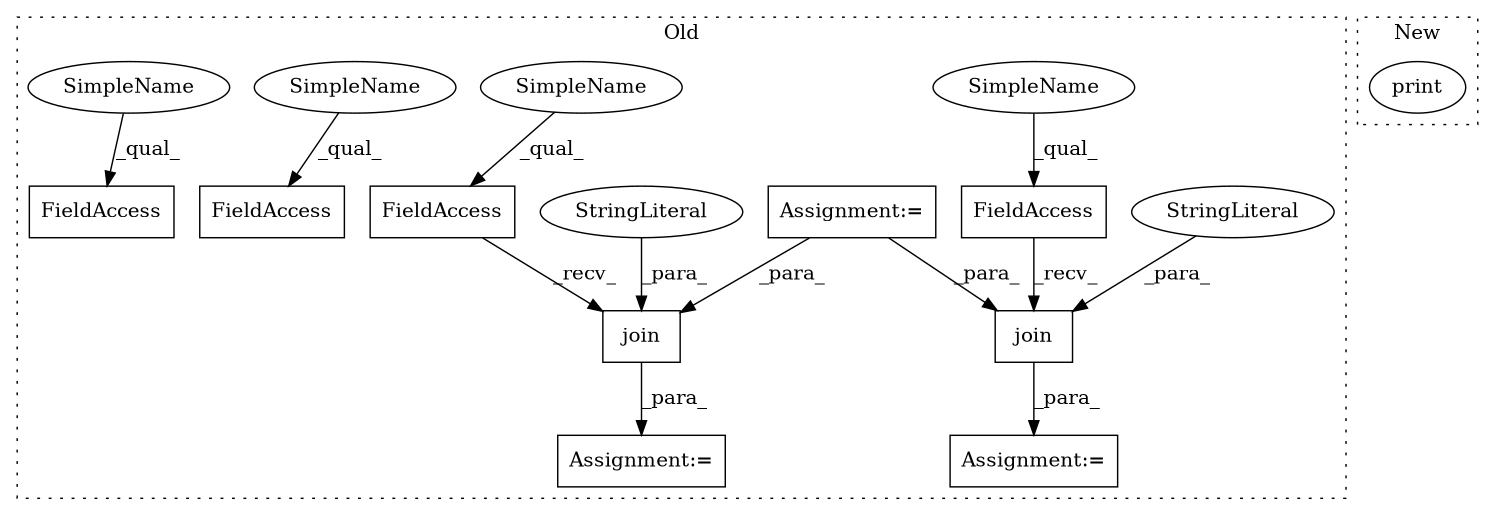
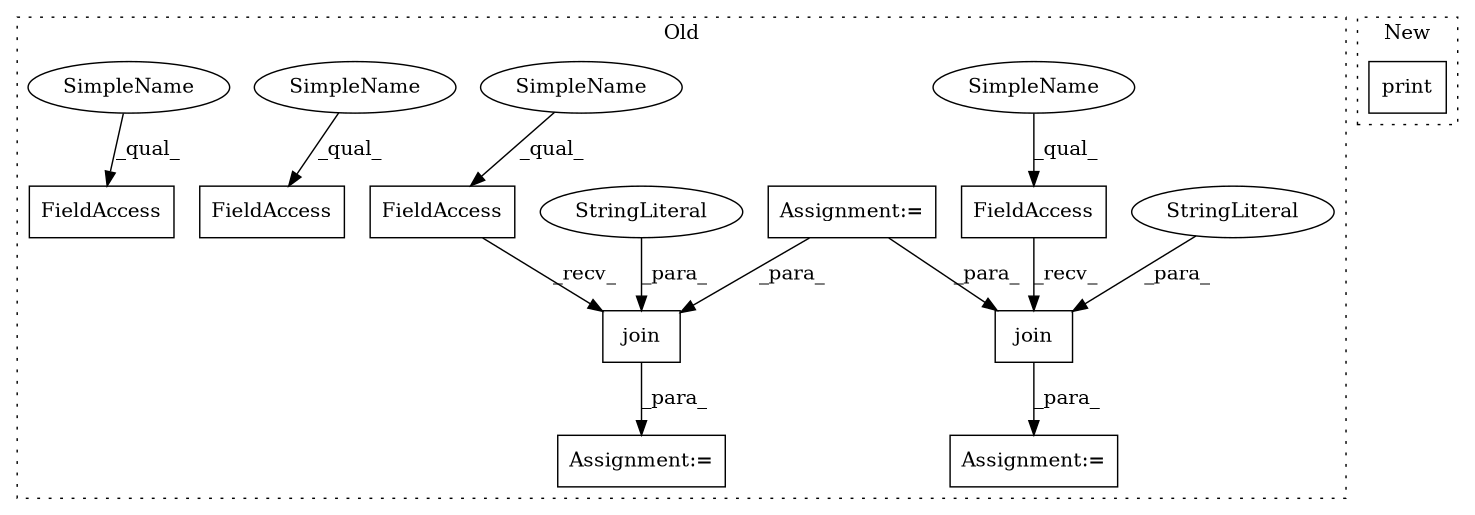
(1418, 87) -> (1408, 87)
